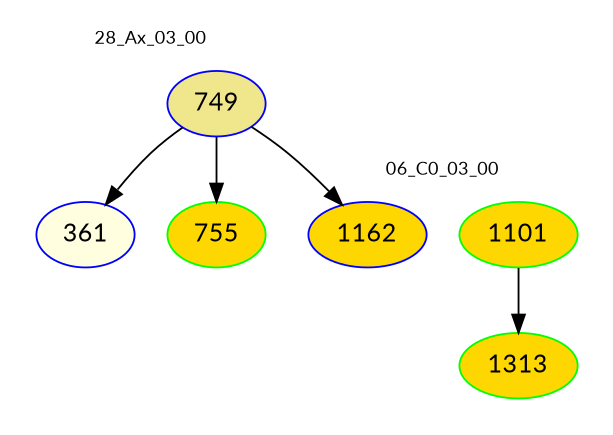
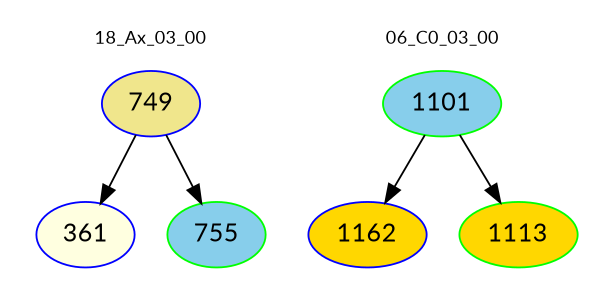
(151, 39) -> (151, 39)
(307, 170) -> (410, 161)
(217, 235) -> (217, 235)
(519, 235) -> (442, 104)
(519, 366) -> (519, 235)
